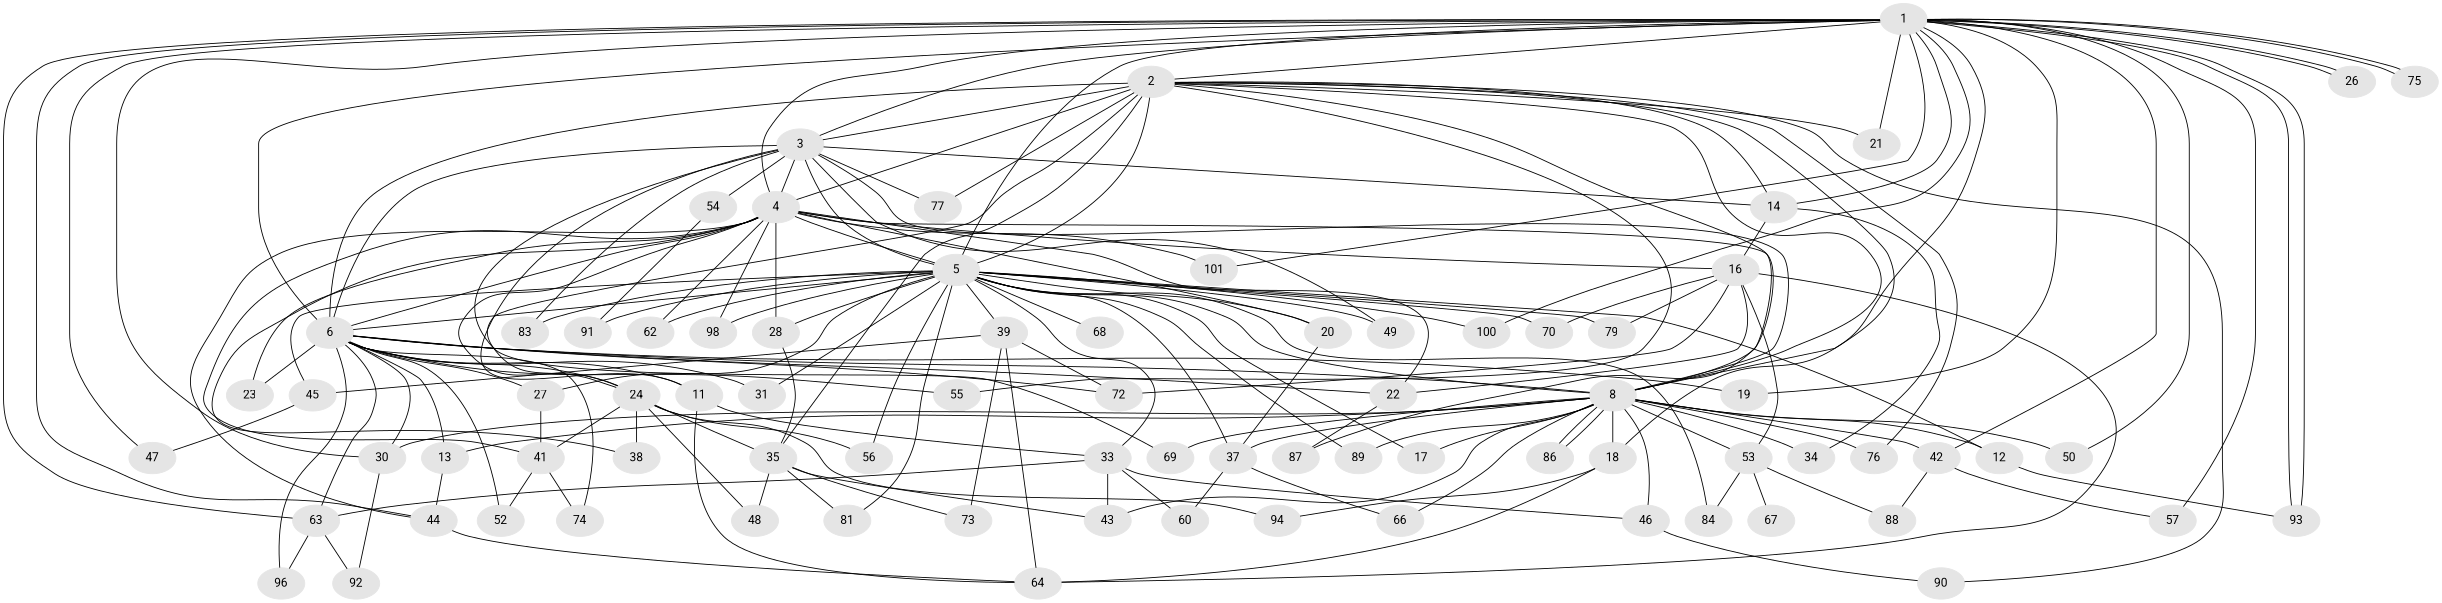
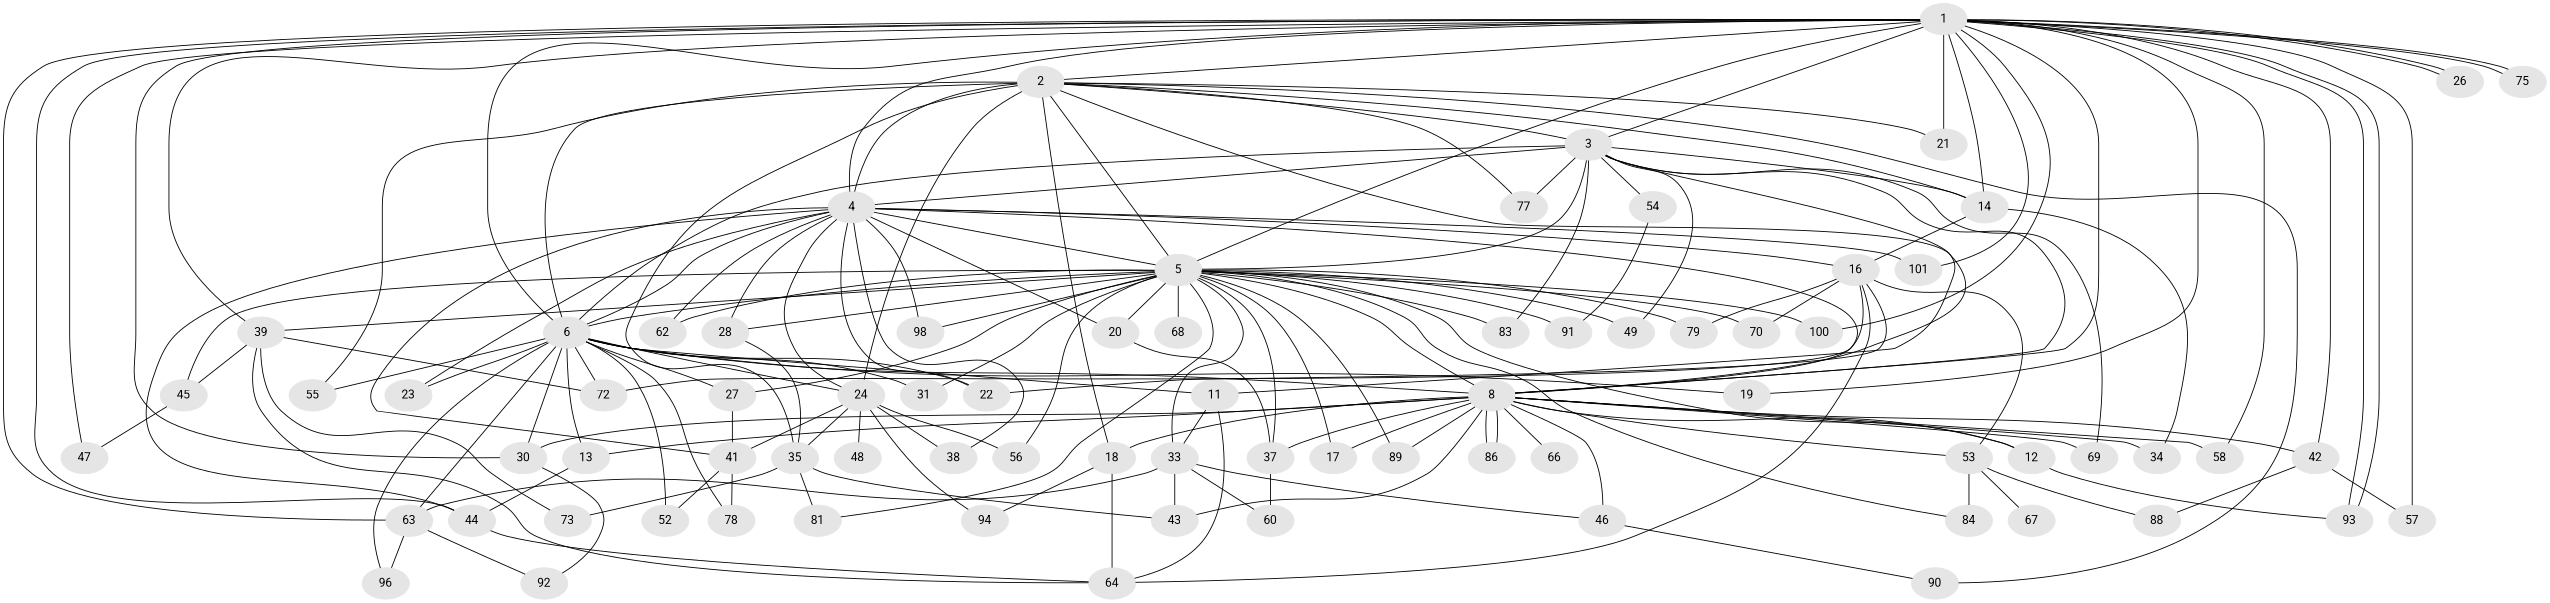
none -> (915, 39)
(1296, 458) -> none
(1874, 458) -> none
(2069, 458) -> (2220, 458)
(1299, 487) -> none
(764, 489) -> none
(580, 521) -> (732, 521)
